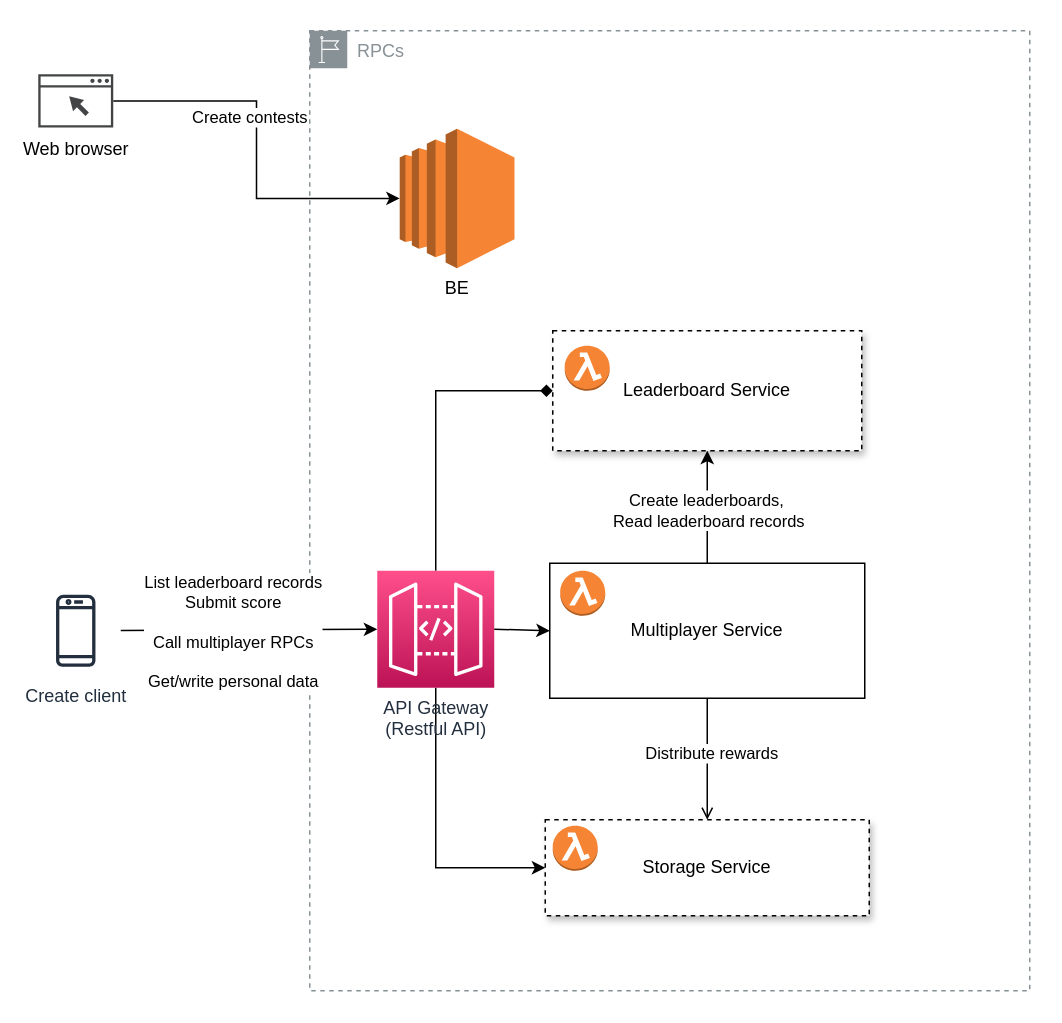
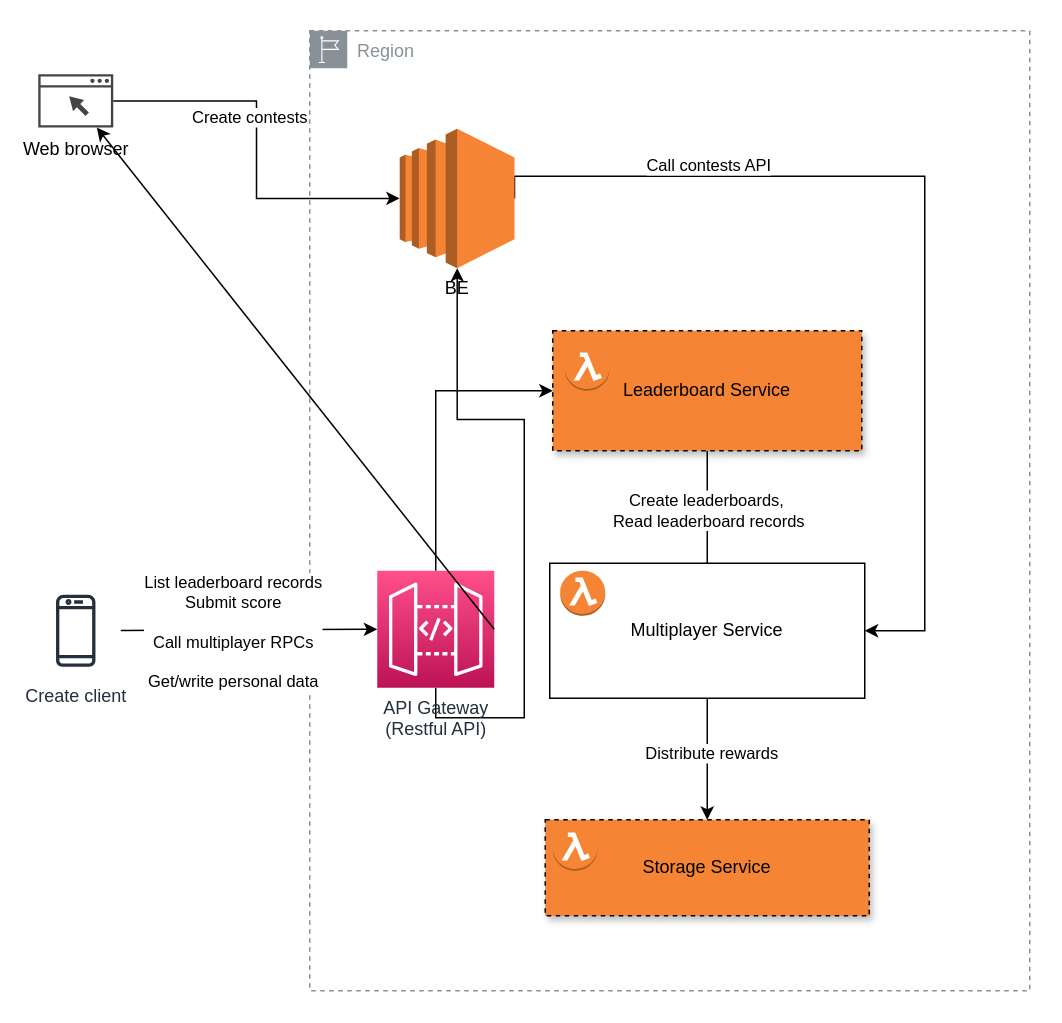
(378, 52) -> (386, 52)
none -> (925, 222)
(540, 391) -> (541, 391)
(707, 391) -> (707, 391)
(707, 462) -> (707, 457)
(517, 630) -> (267, 343)
(707, 810) -> (707, 808)
(436, 841) -> (524, 511)
(707, 868) -> (707, 868)
